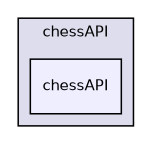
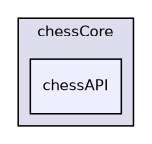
(76, 33) -> (76, 33)
